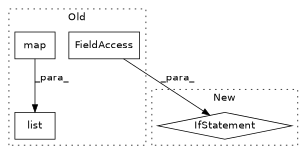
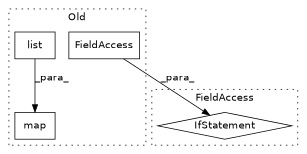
(35, 82) -> (35, 82)
(225, 98) -> (225, 98)
